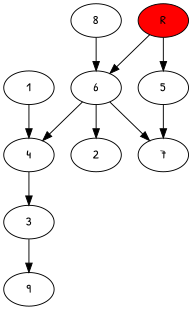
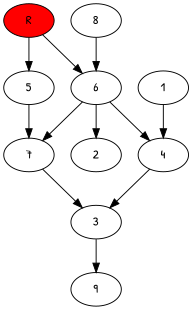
none -> (59, 185)
